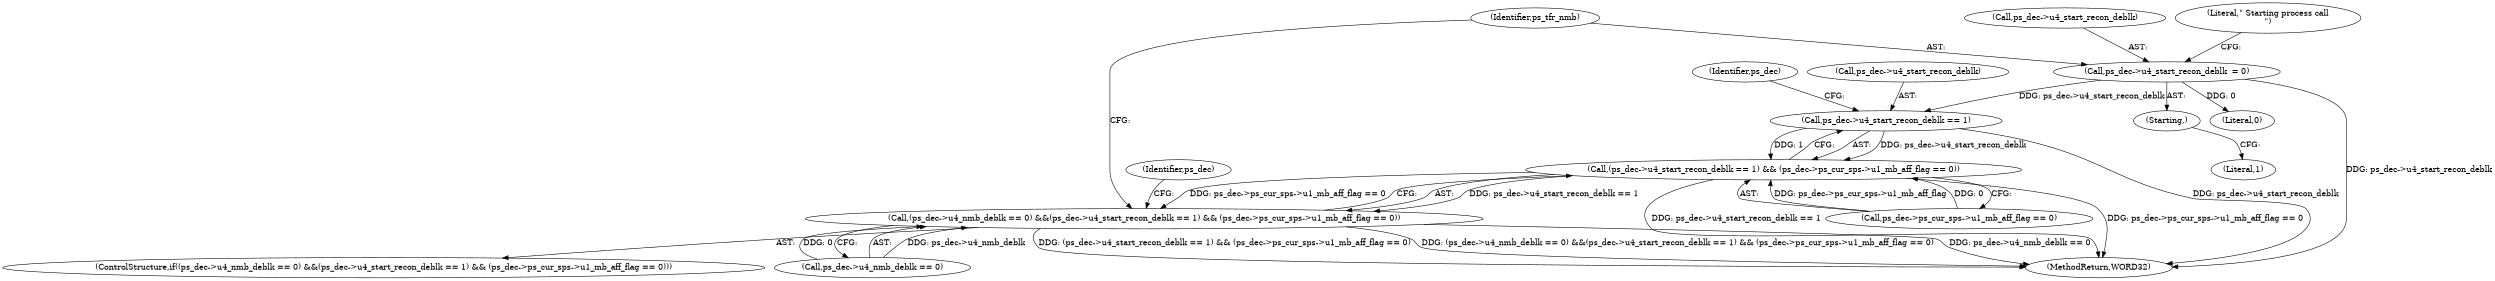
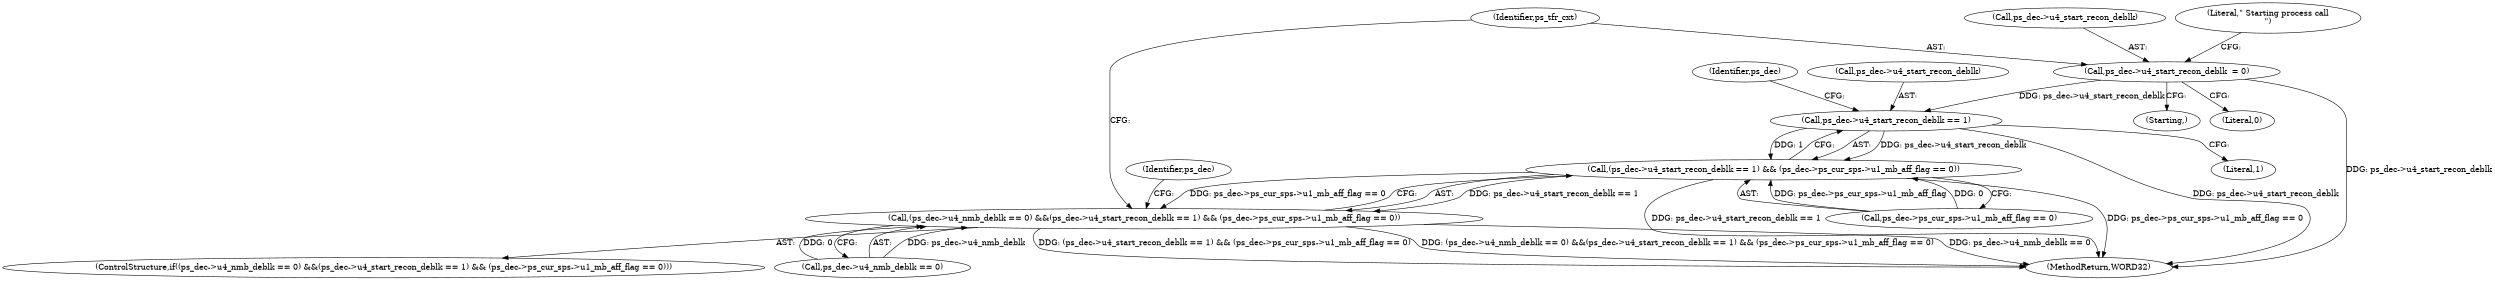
(1535, 18) -> (1535, 18)
(2178, 96) -> (2178, 96)
(2221, 96) -> (2221, 96)
(2221, 135) -> (2111, 131)
